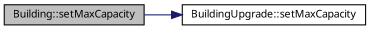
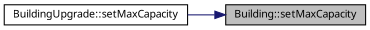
(158, 15) -> (201, 15)
